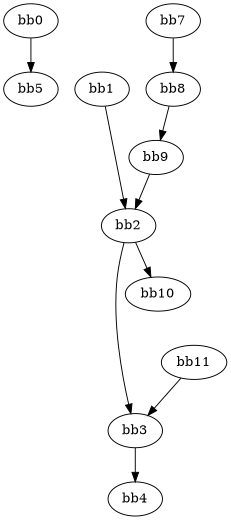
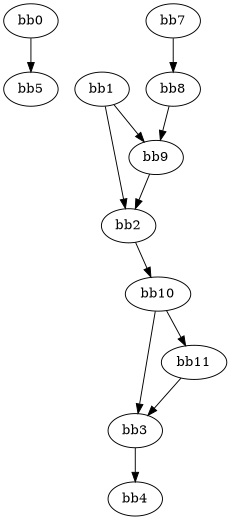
none -> (126, 120)
(117, 324) -> (147, 358)
none -> (174, 324)
